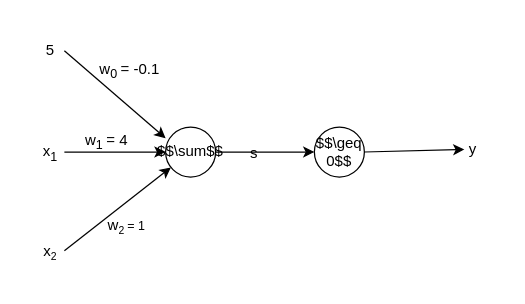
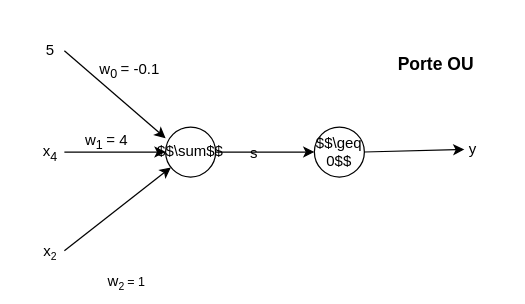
none -> (436, 64)
(51, 153) -> (51, 153)
(127, 226) -> (127, 282)
